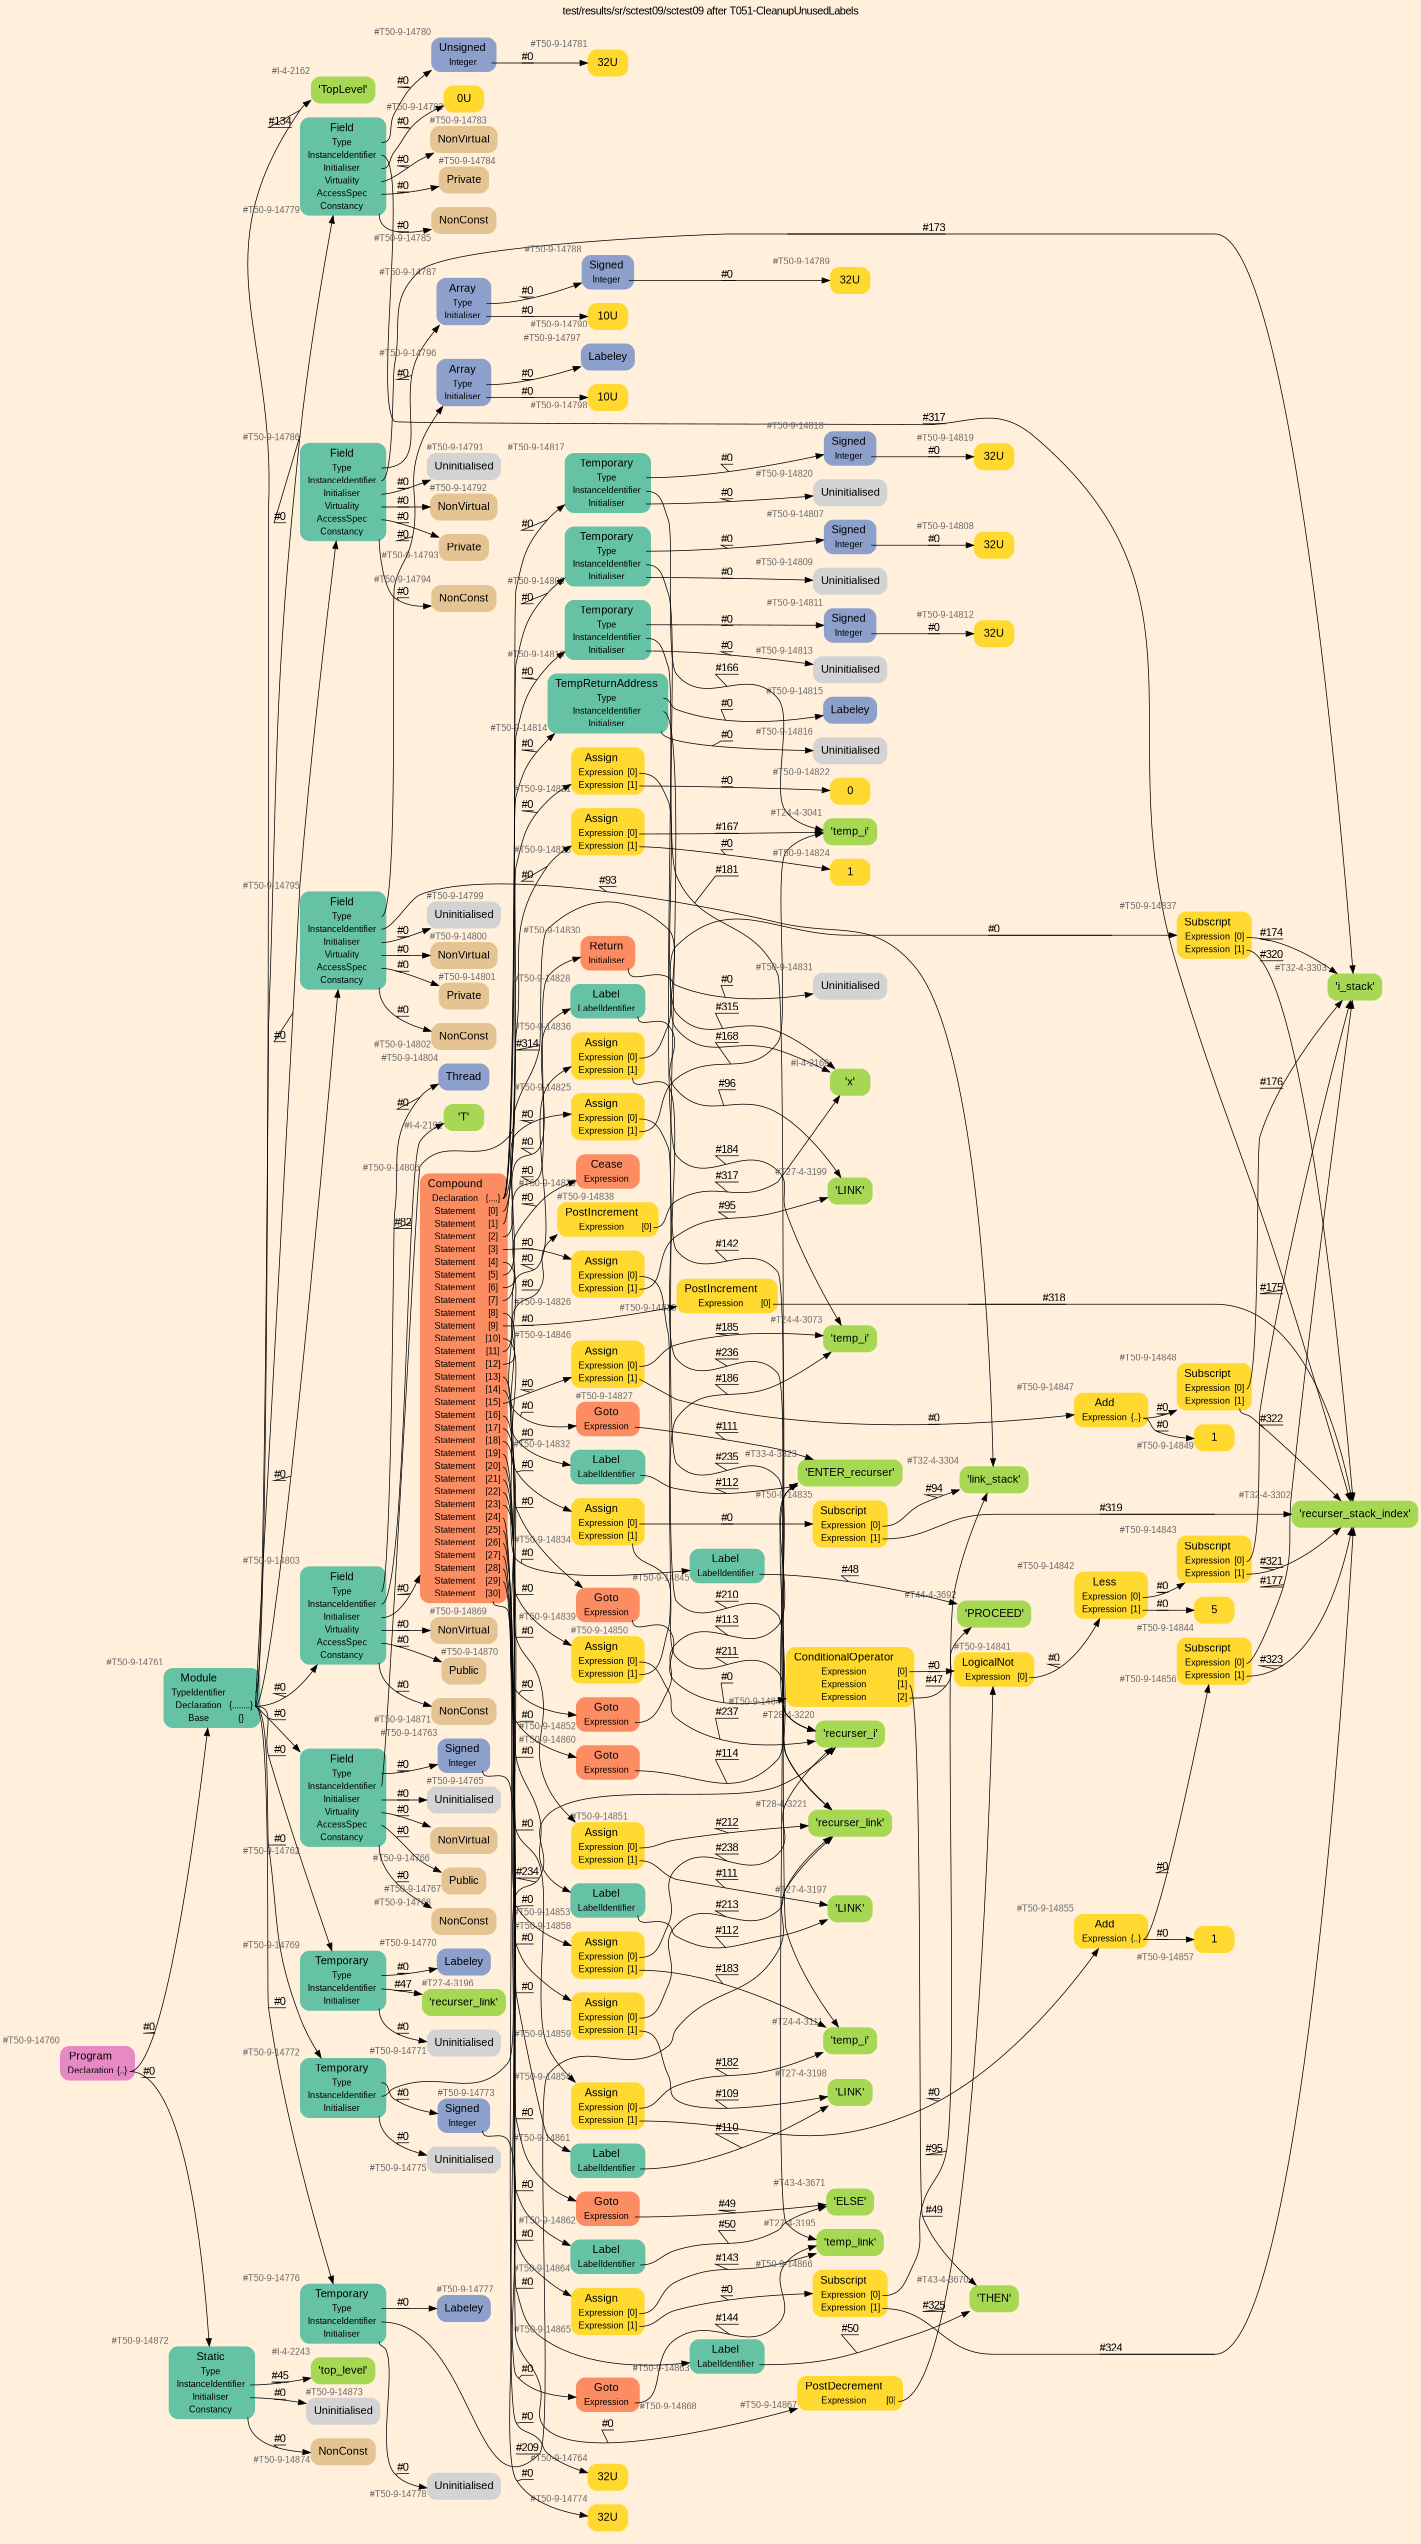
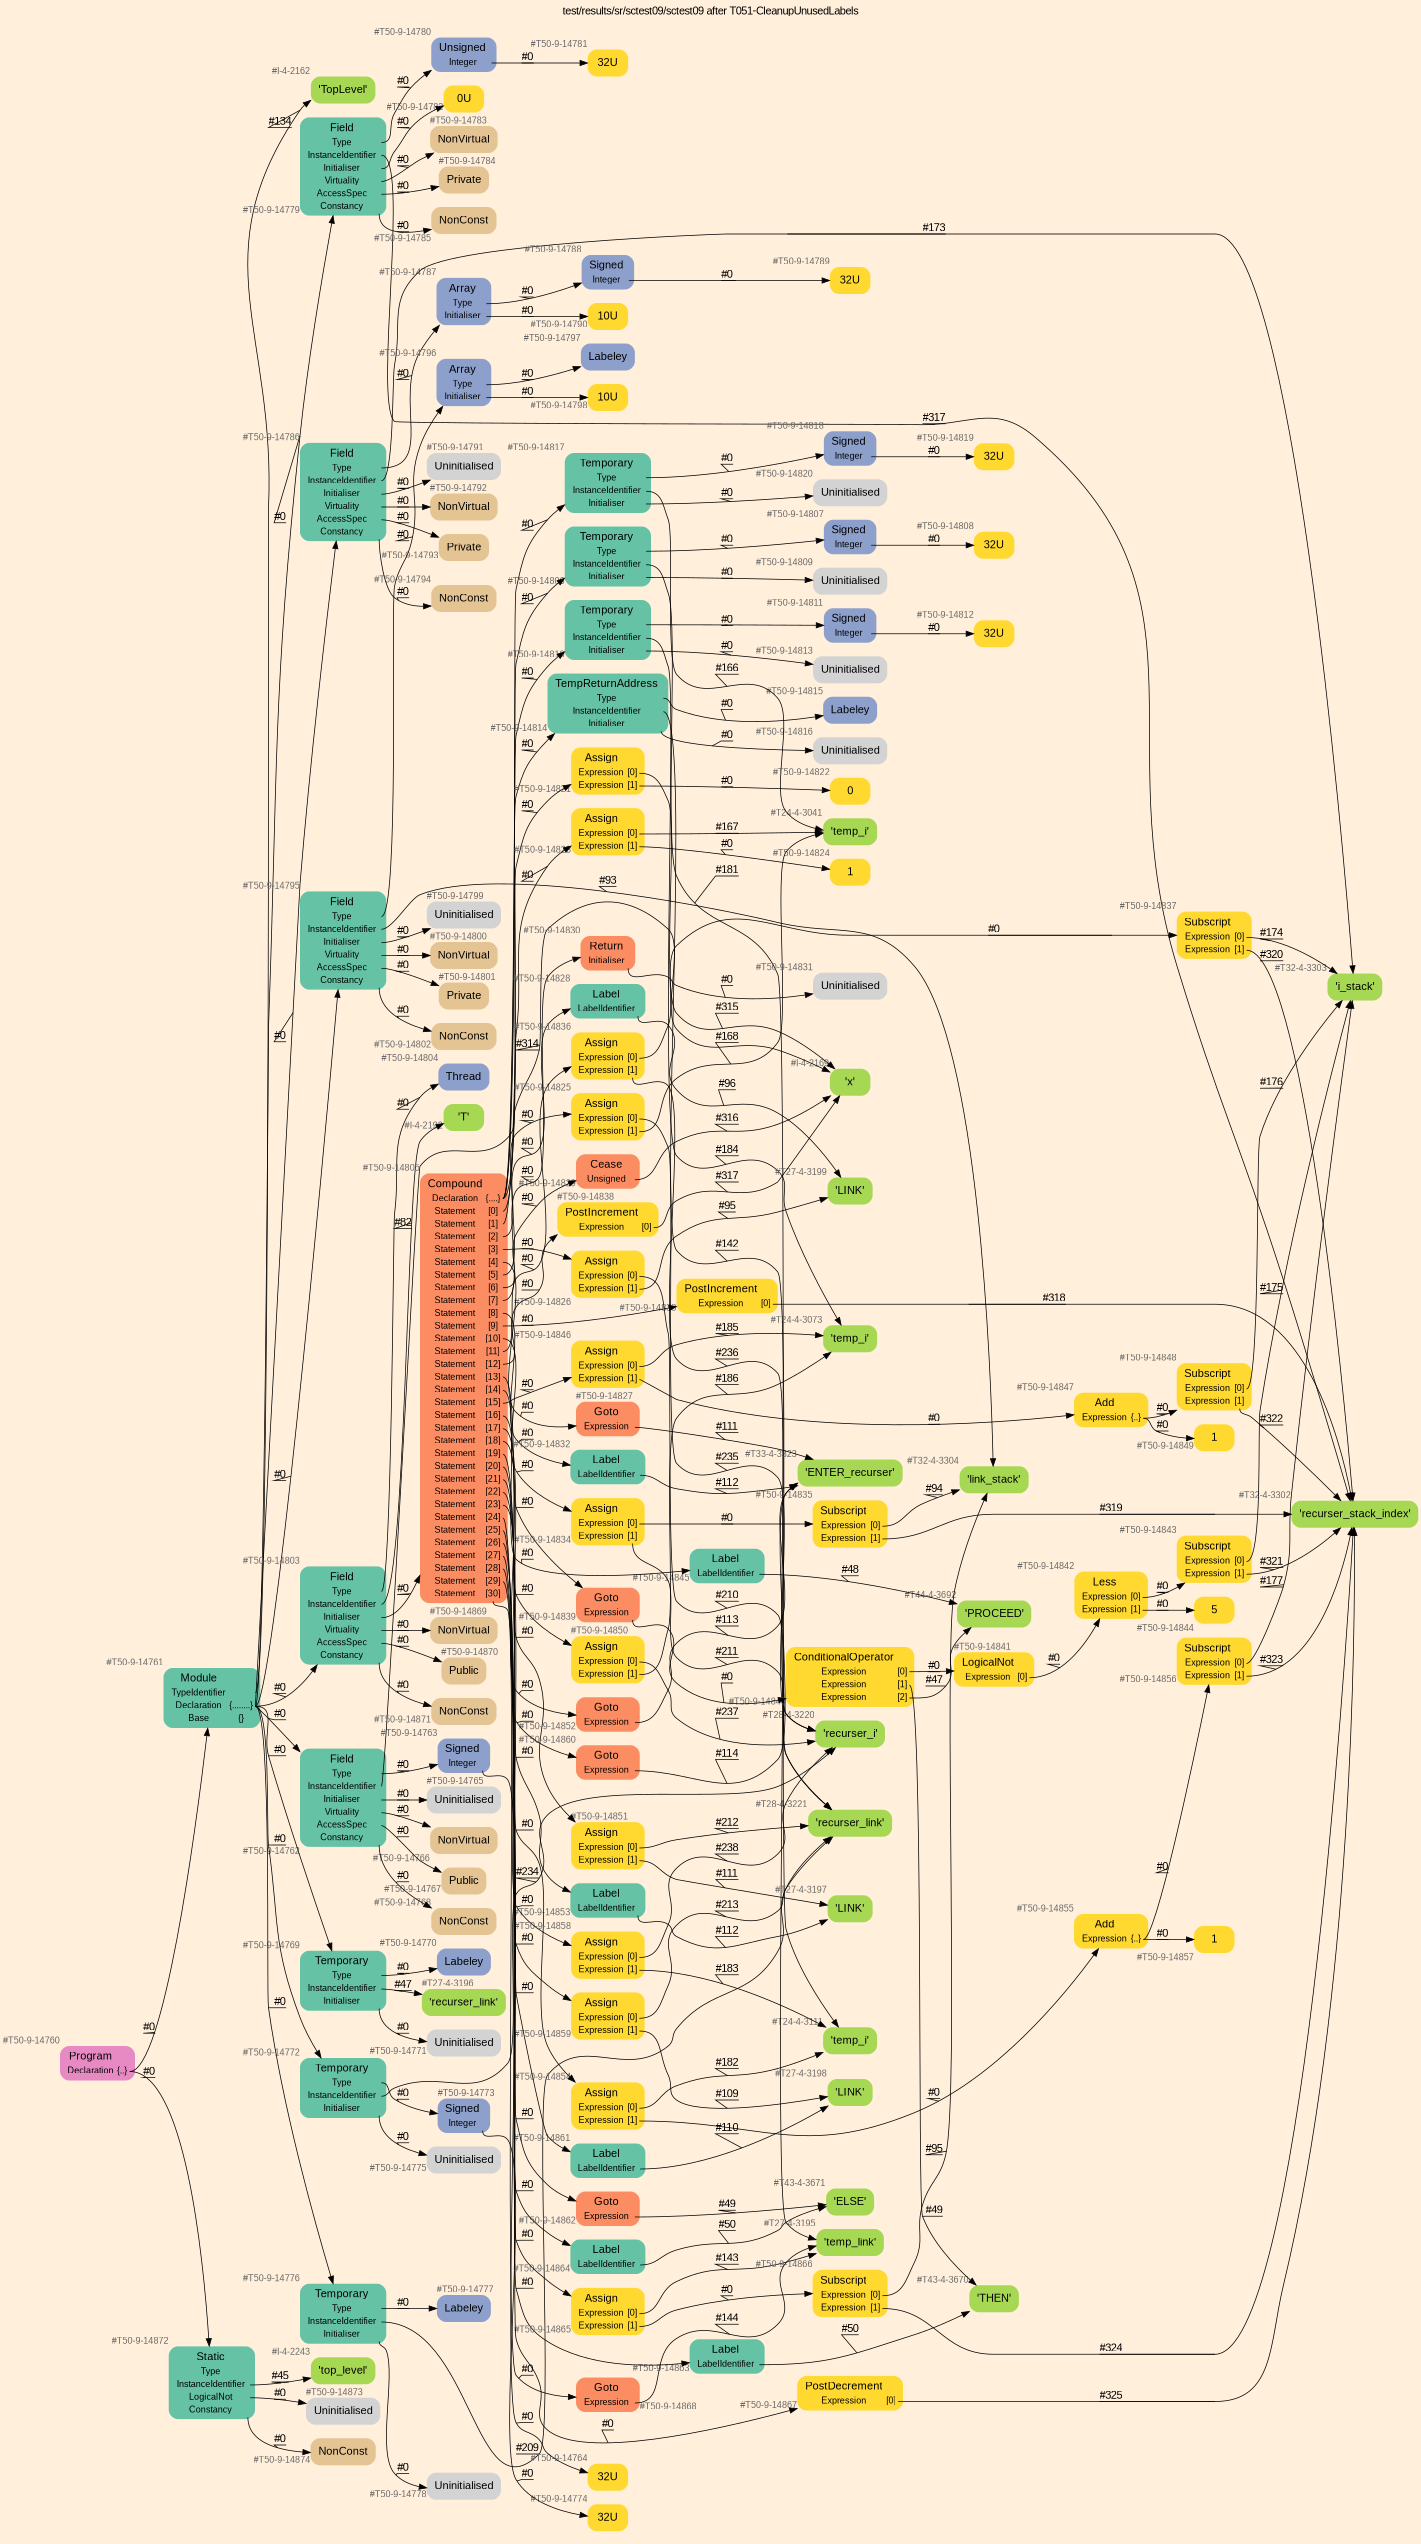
none -> (723, 1131)
(607, 1179) -> (606, 1179)
(975, 2055) -> (1311, 2144)
(211, 2397) -> (211, 2397)
